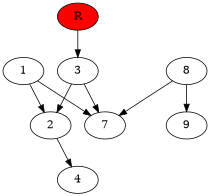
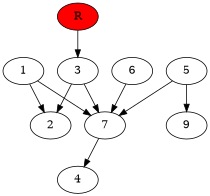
none -> (132, 71)
(187, 71) -> (187, 71)
(62, 149) -> (93, 149)
